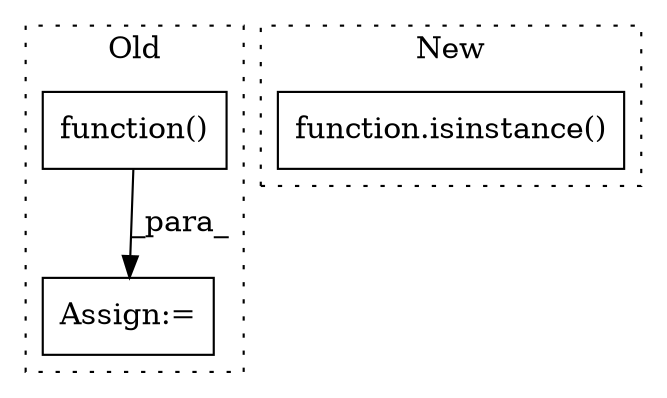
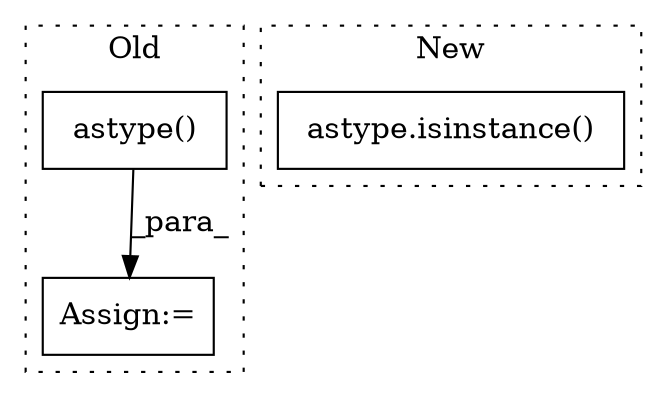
(135, 130) -> (135, 130)
(451, 130) -> (451, 130)
